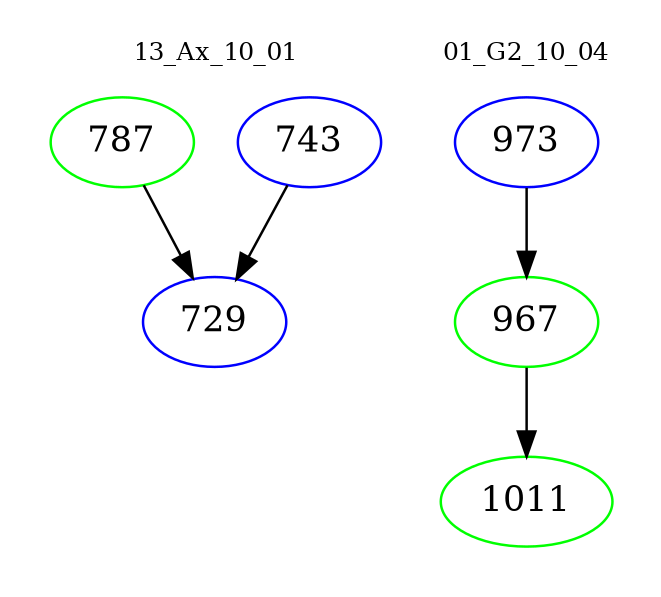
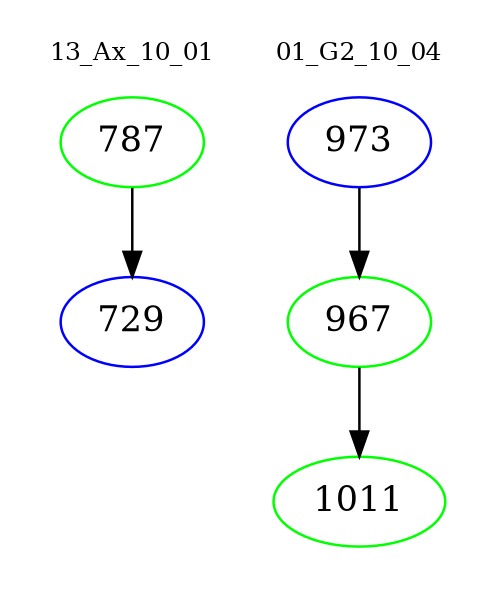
(309, 142) -> none
